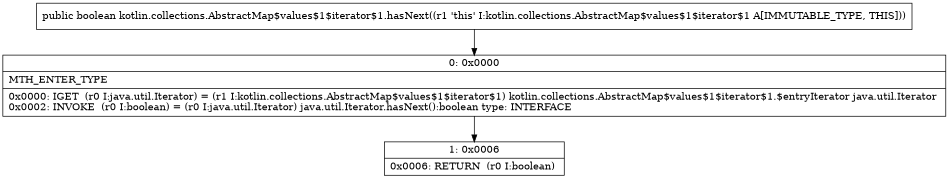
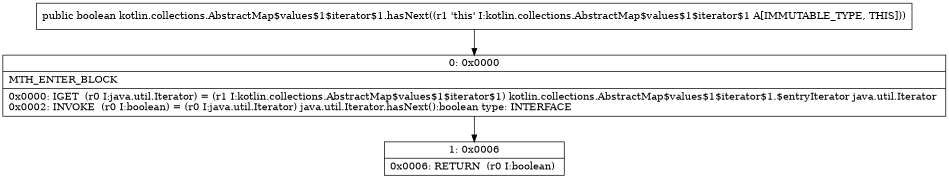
(58, 80) -> (63, 80)
